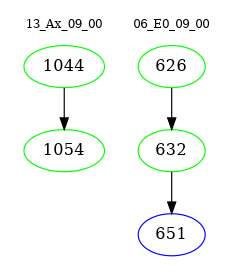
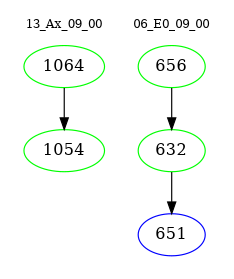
(64, 67) -> (64, 67)
(172, 67) -> (172, 67)
